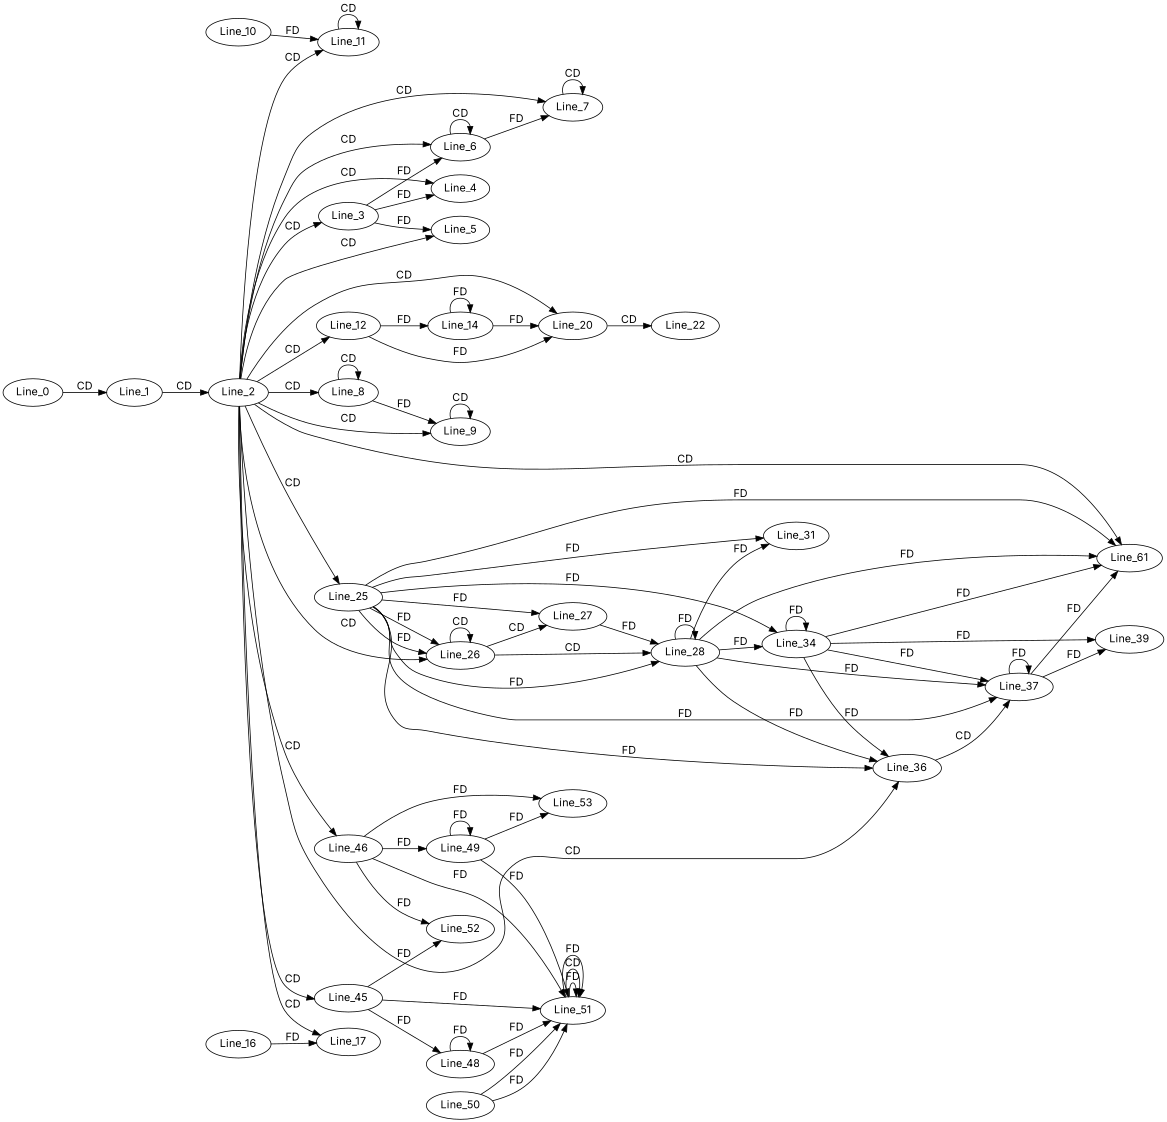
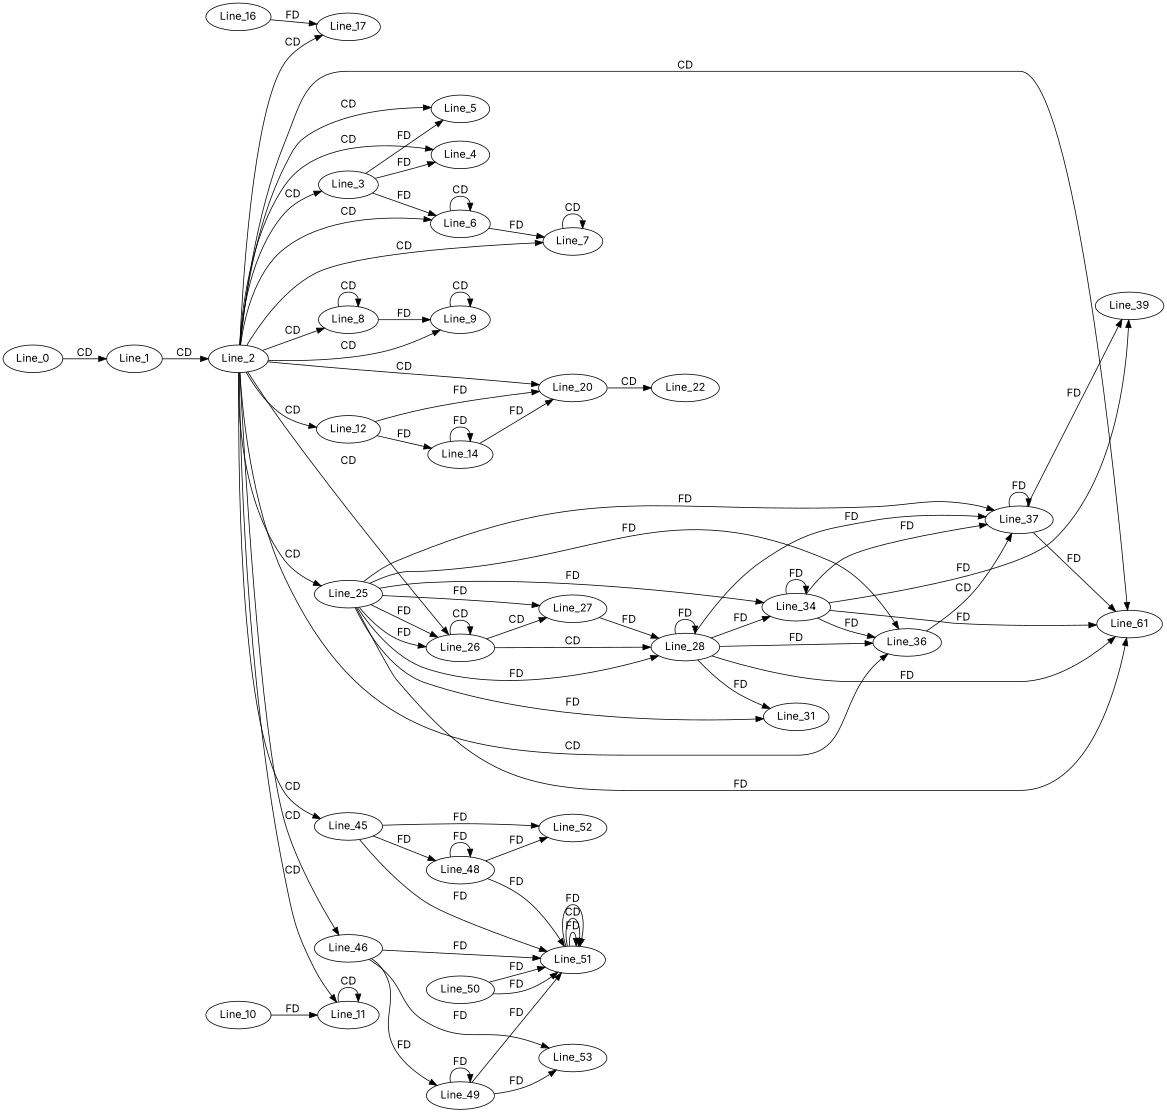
(383, 898) -> (513, 850)
